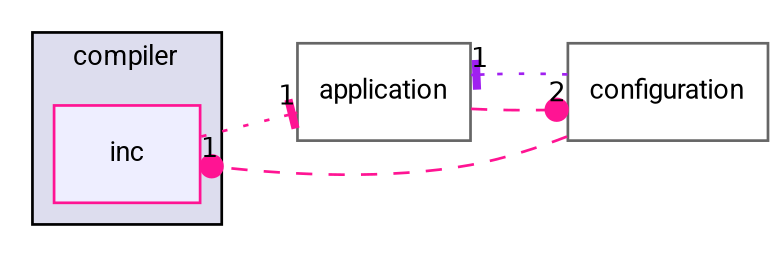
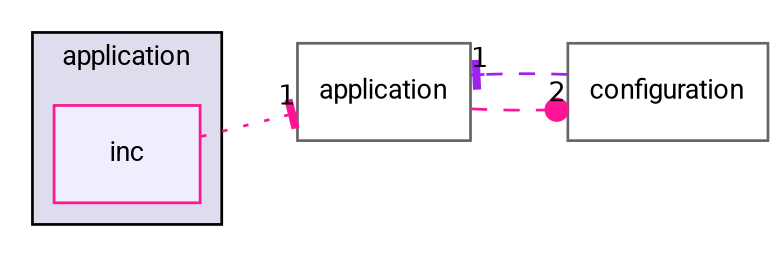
(127, 58) -> (127, 58)
(526, 74) -> (526, 74)
(397, 173) -> none
